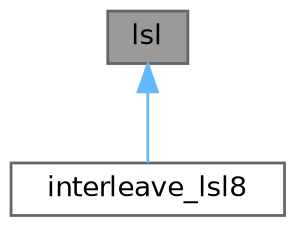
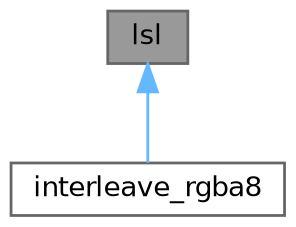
(148, 189) -> (148, 189)
